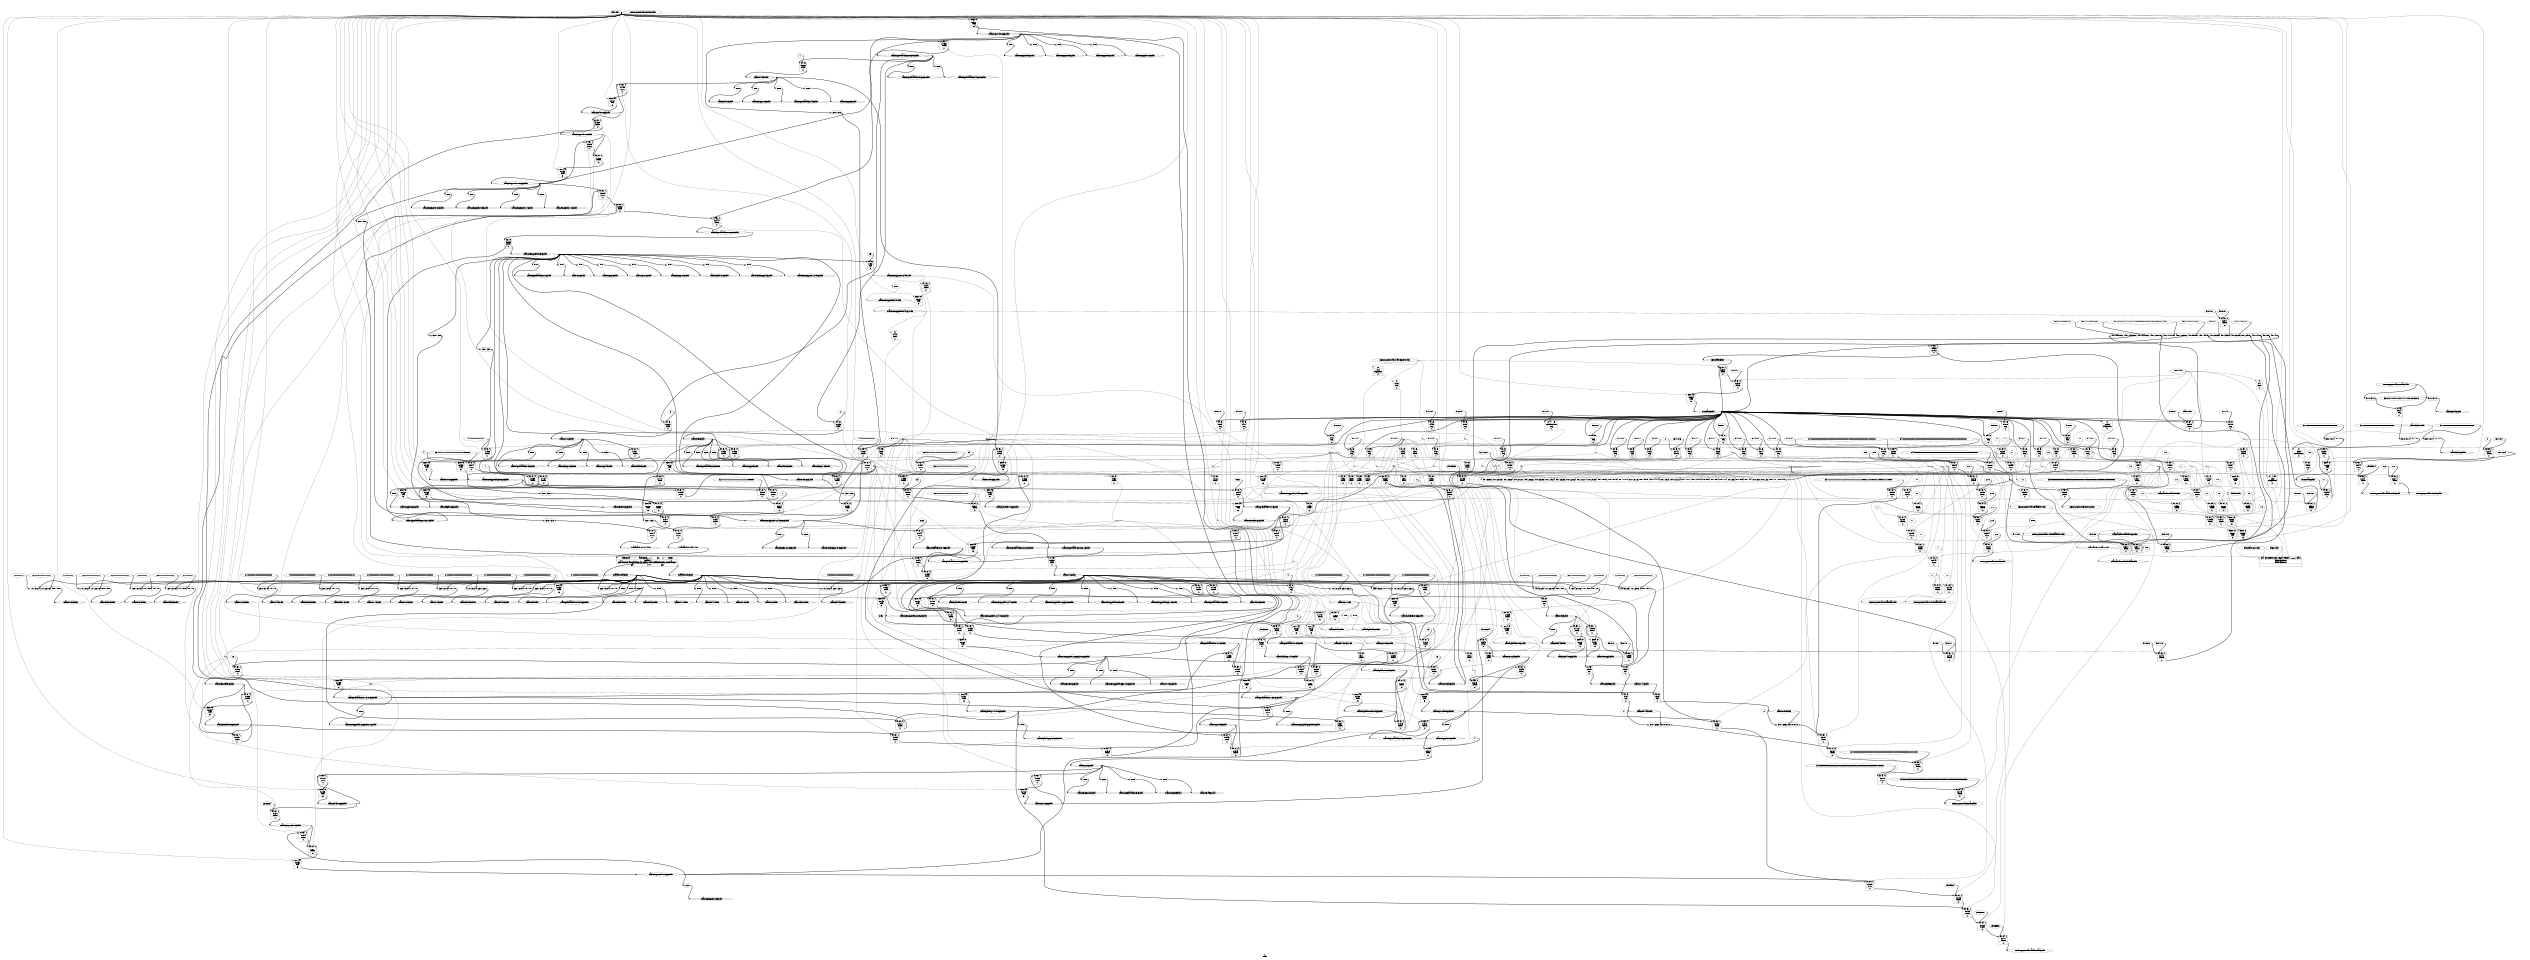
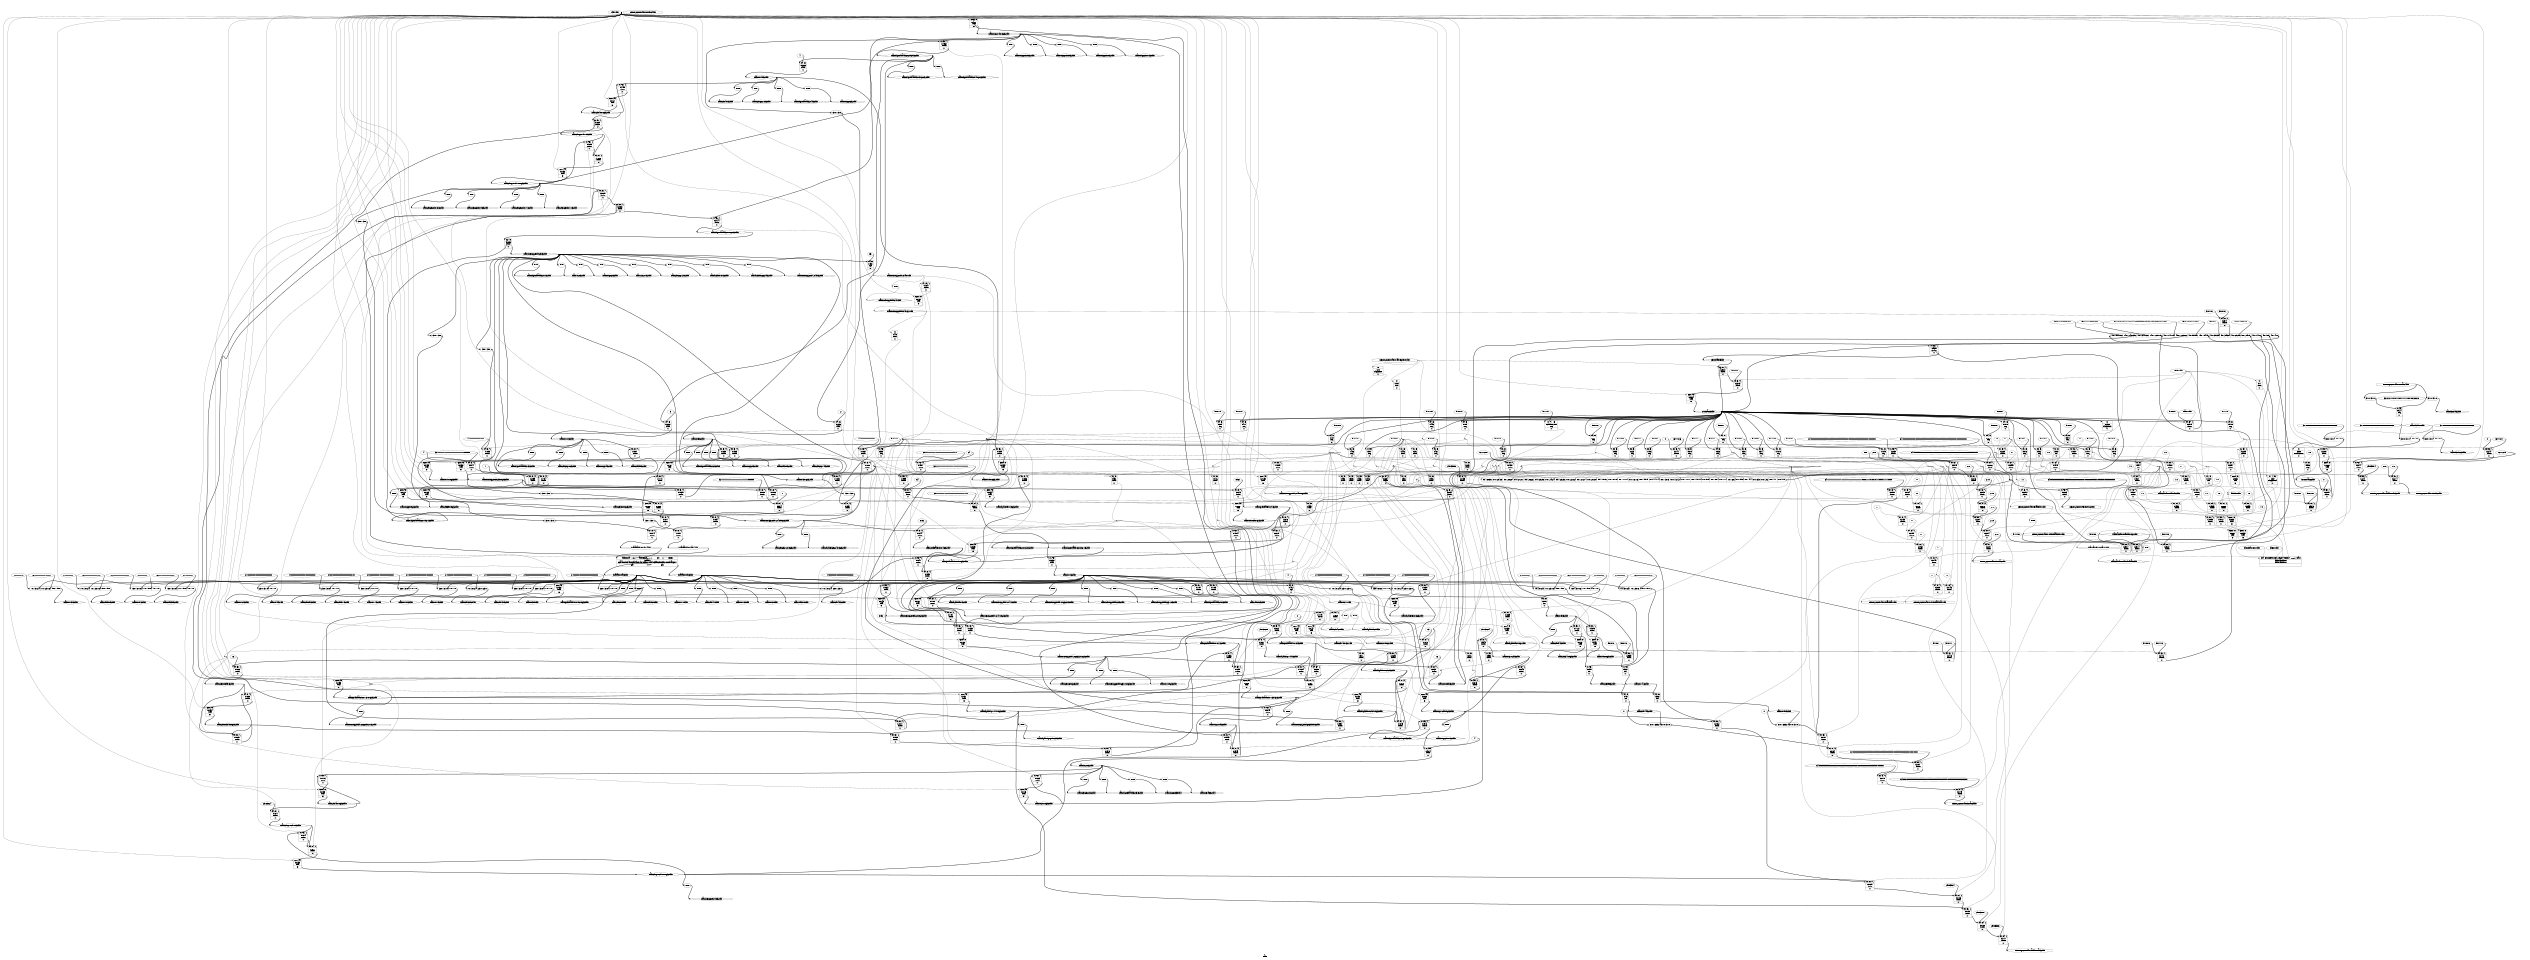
none -> (647, 556)
